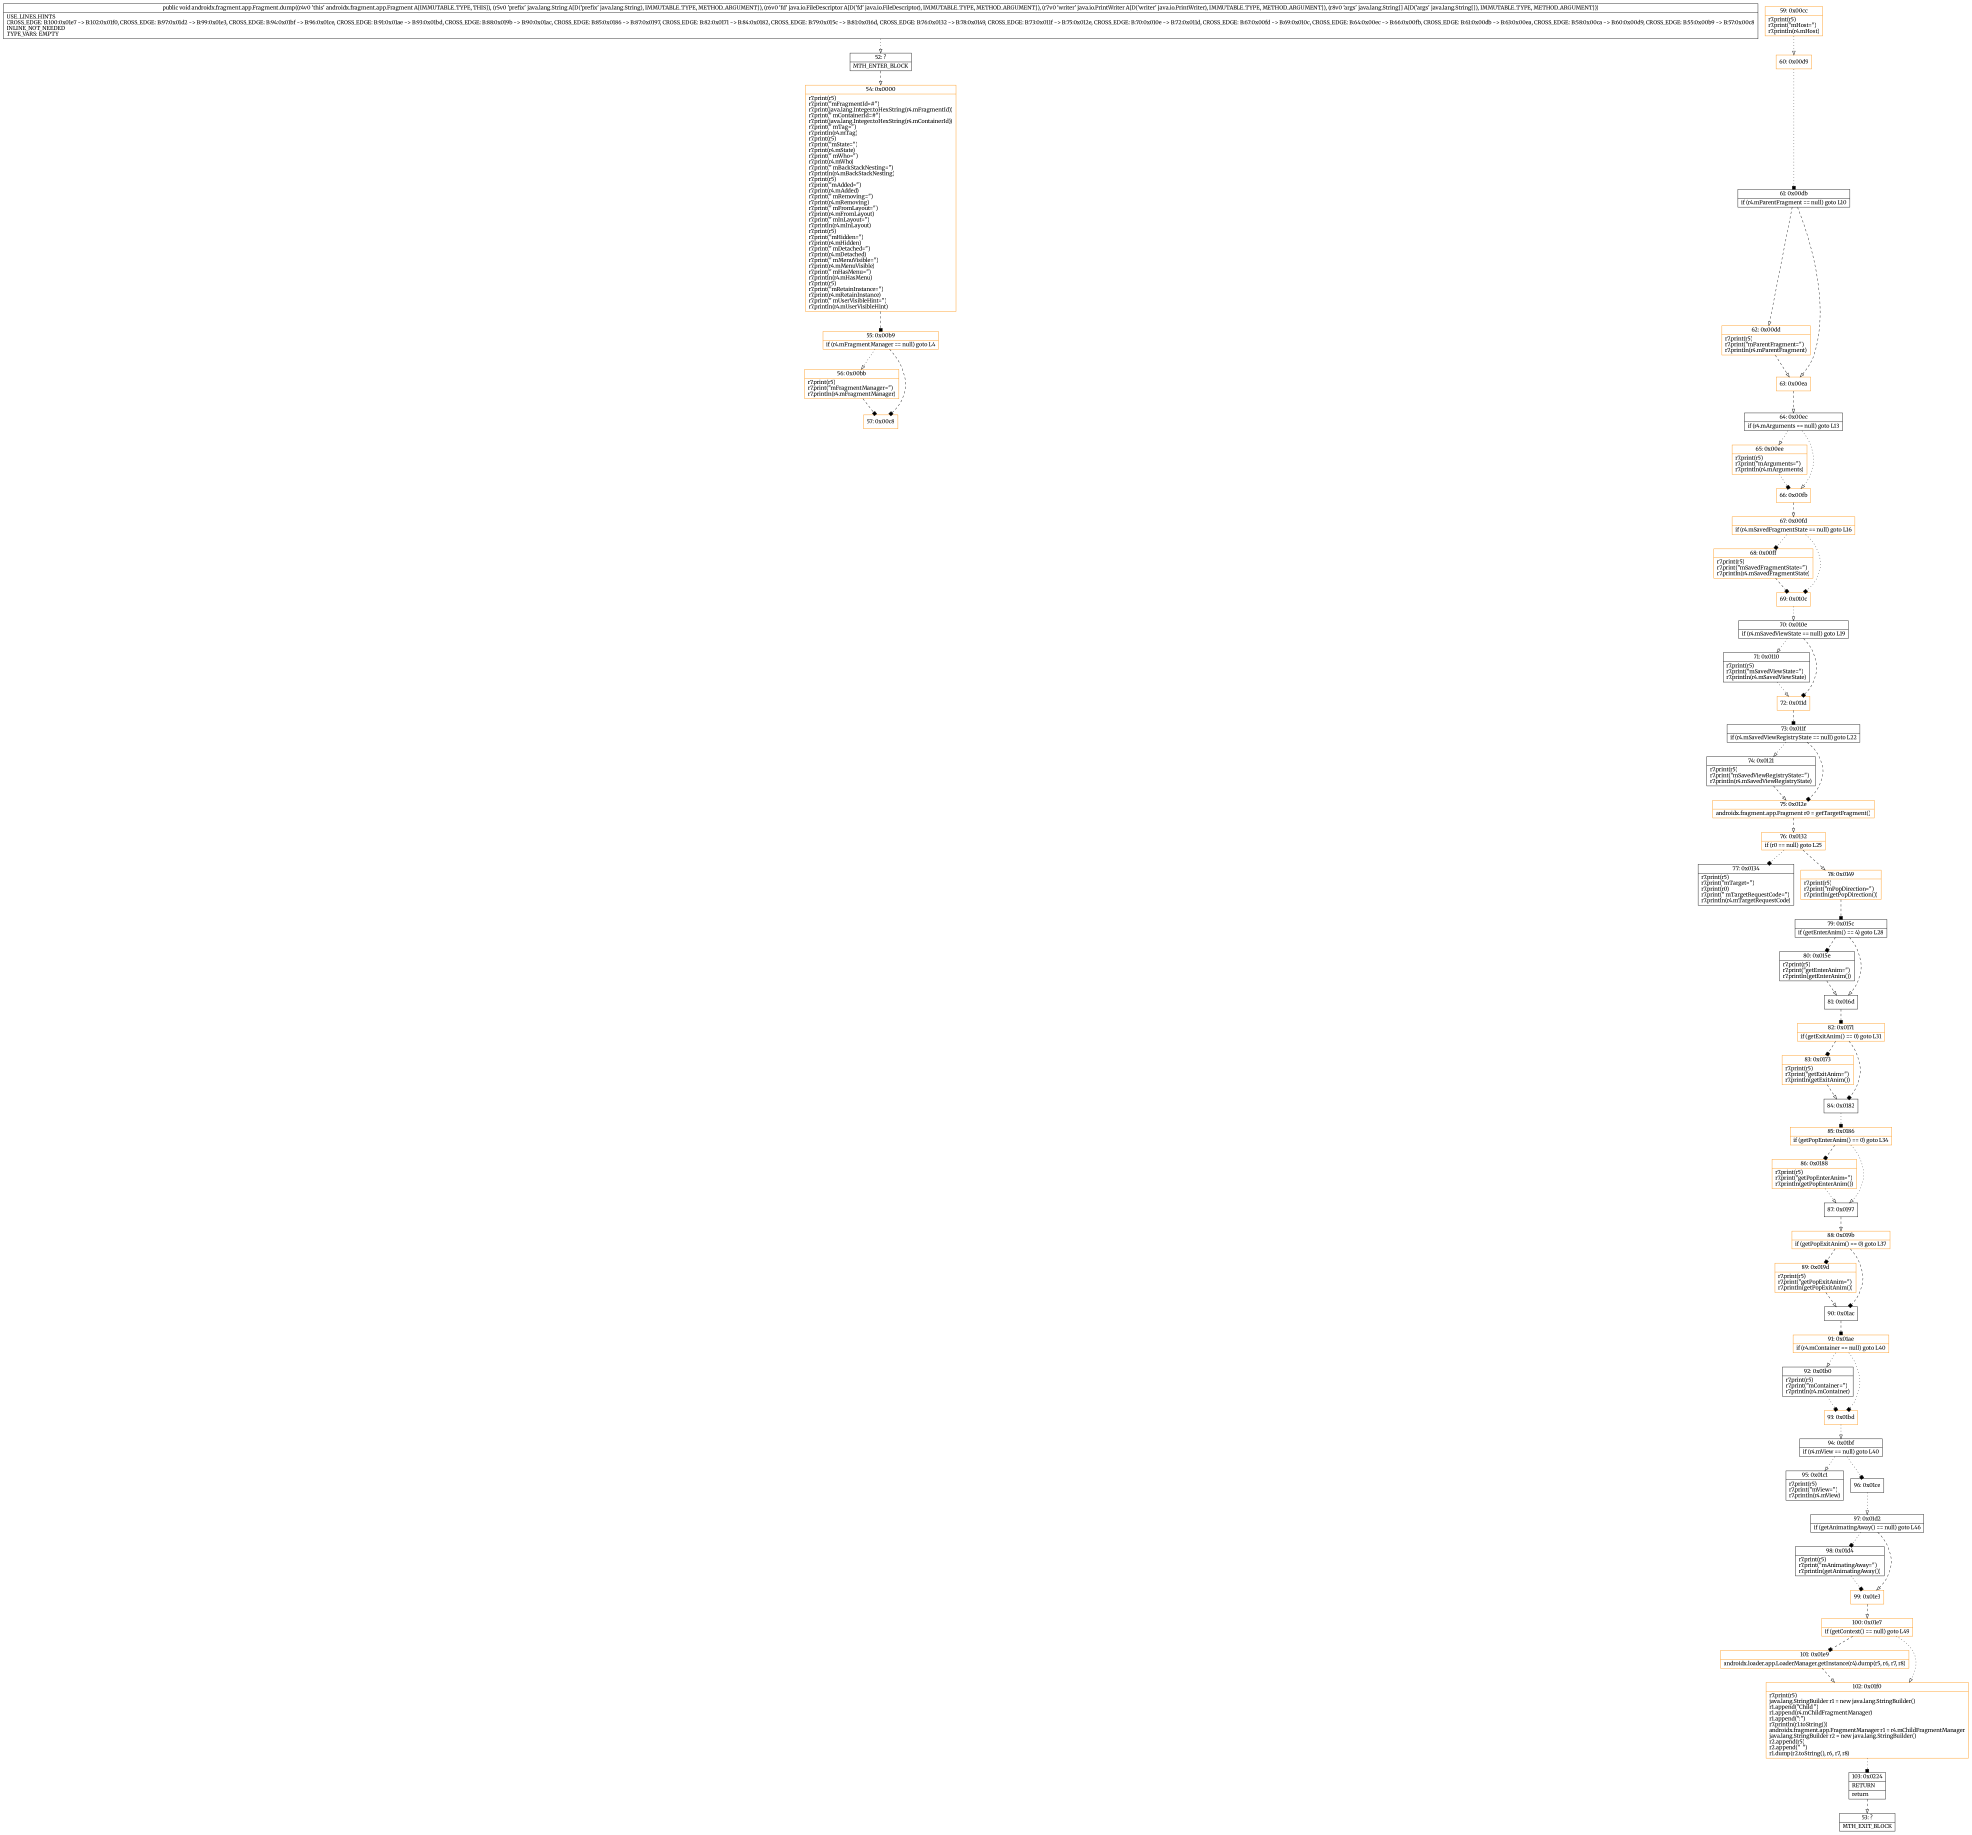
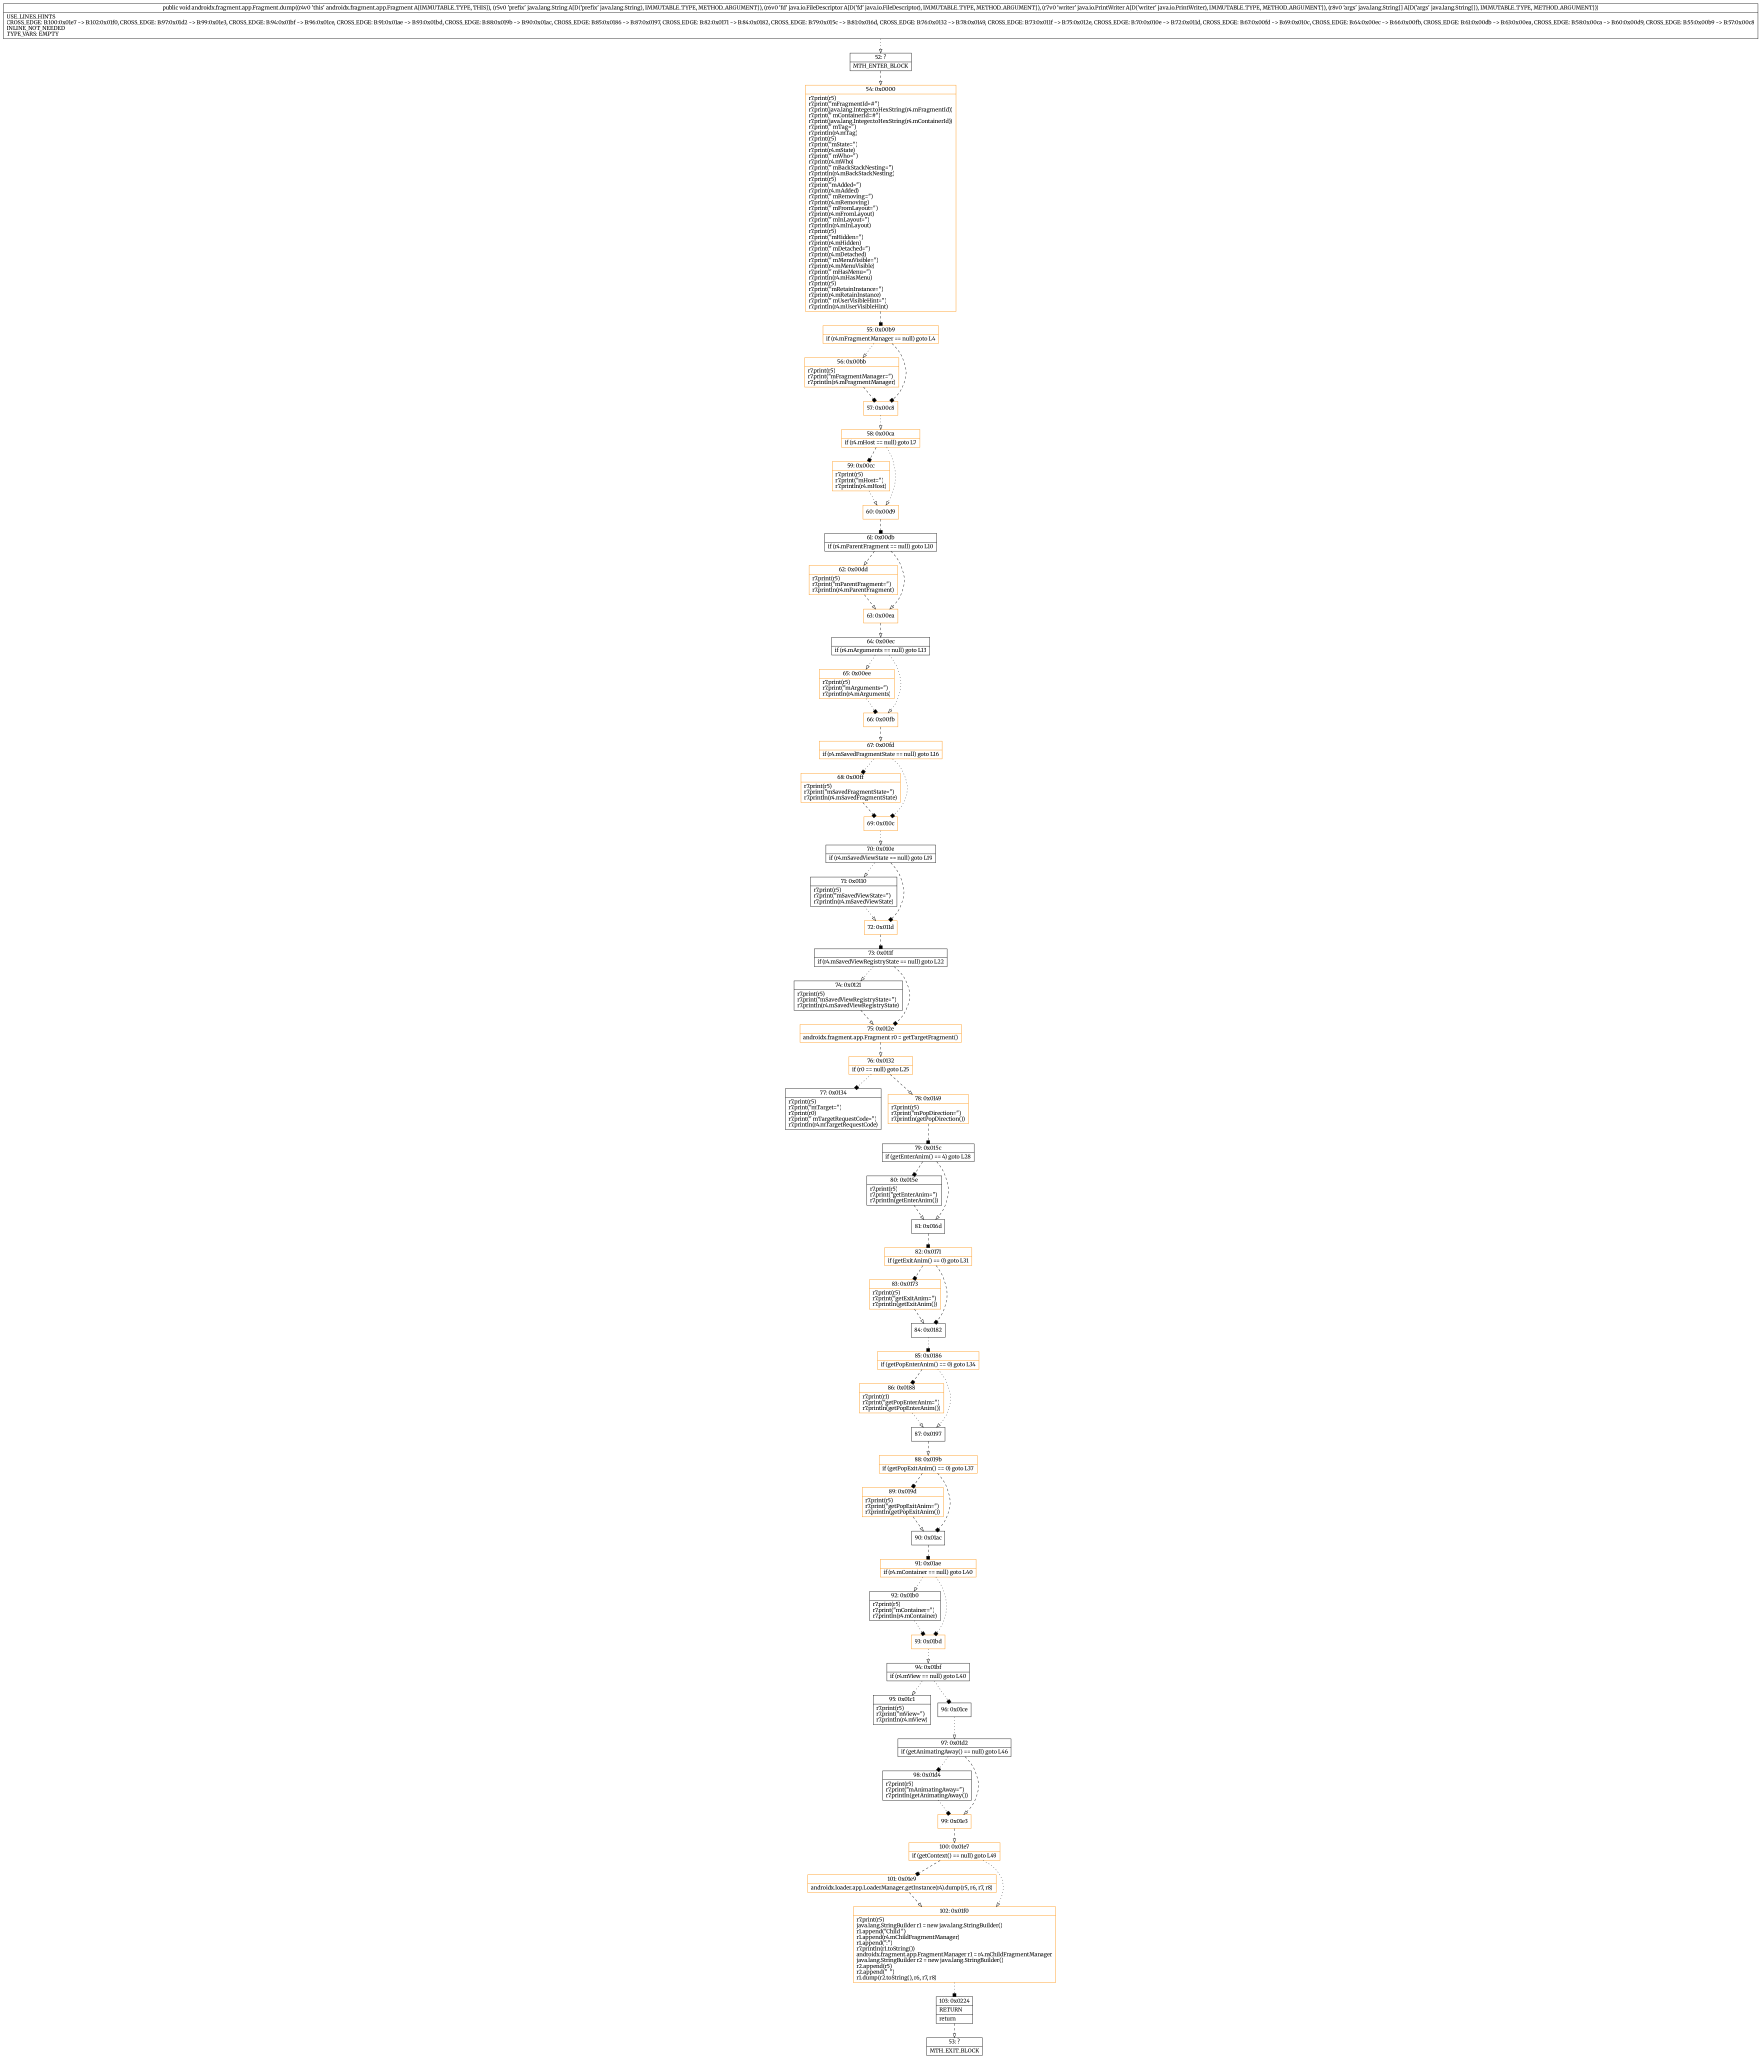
(1794, 127) -> (881, 524)
none -> (881, 438)
(1789, 1172) -> (876, 1397)
